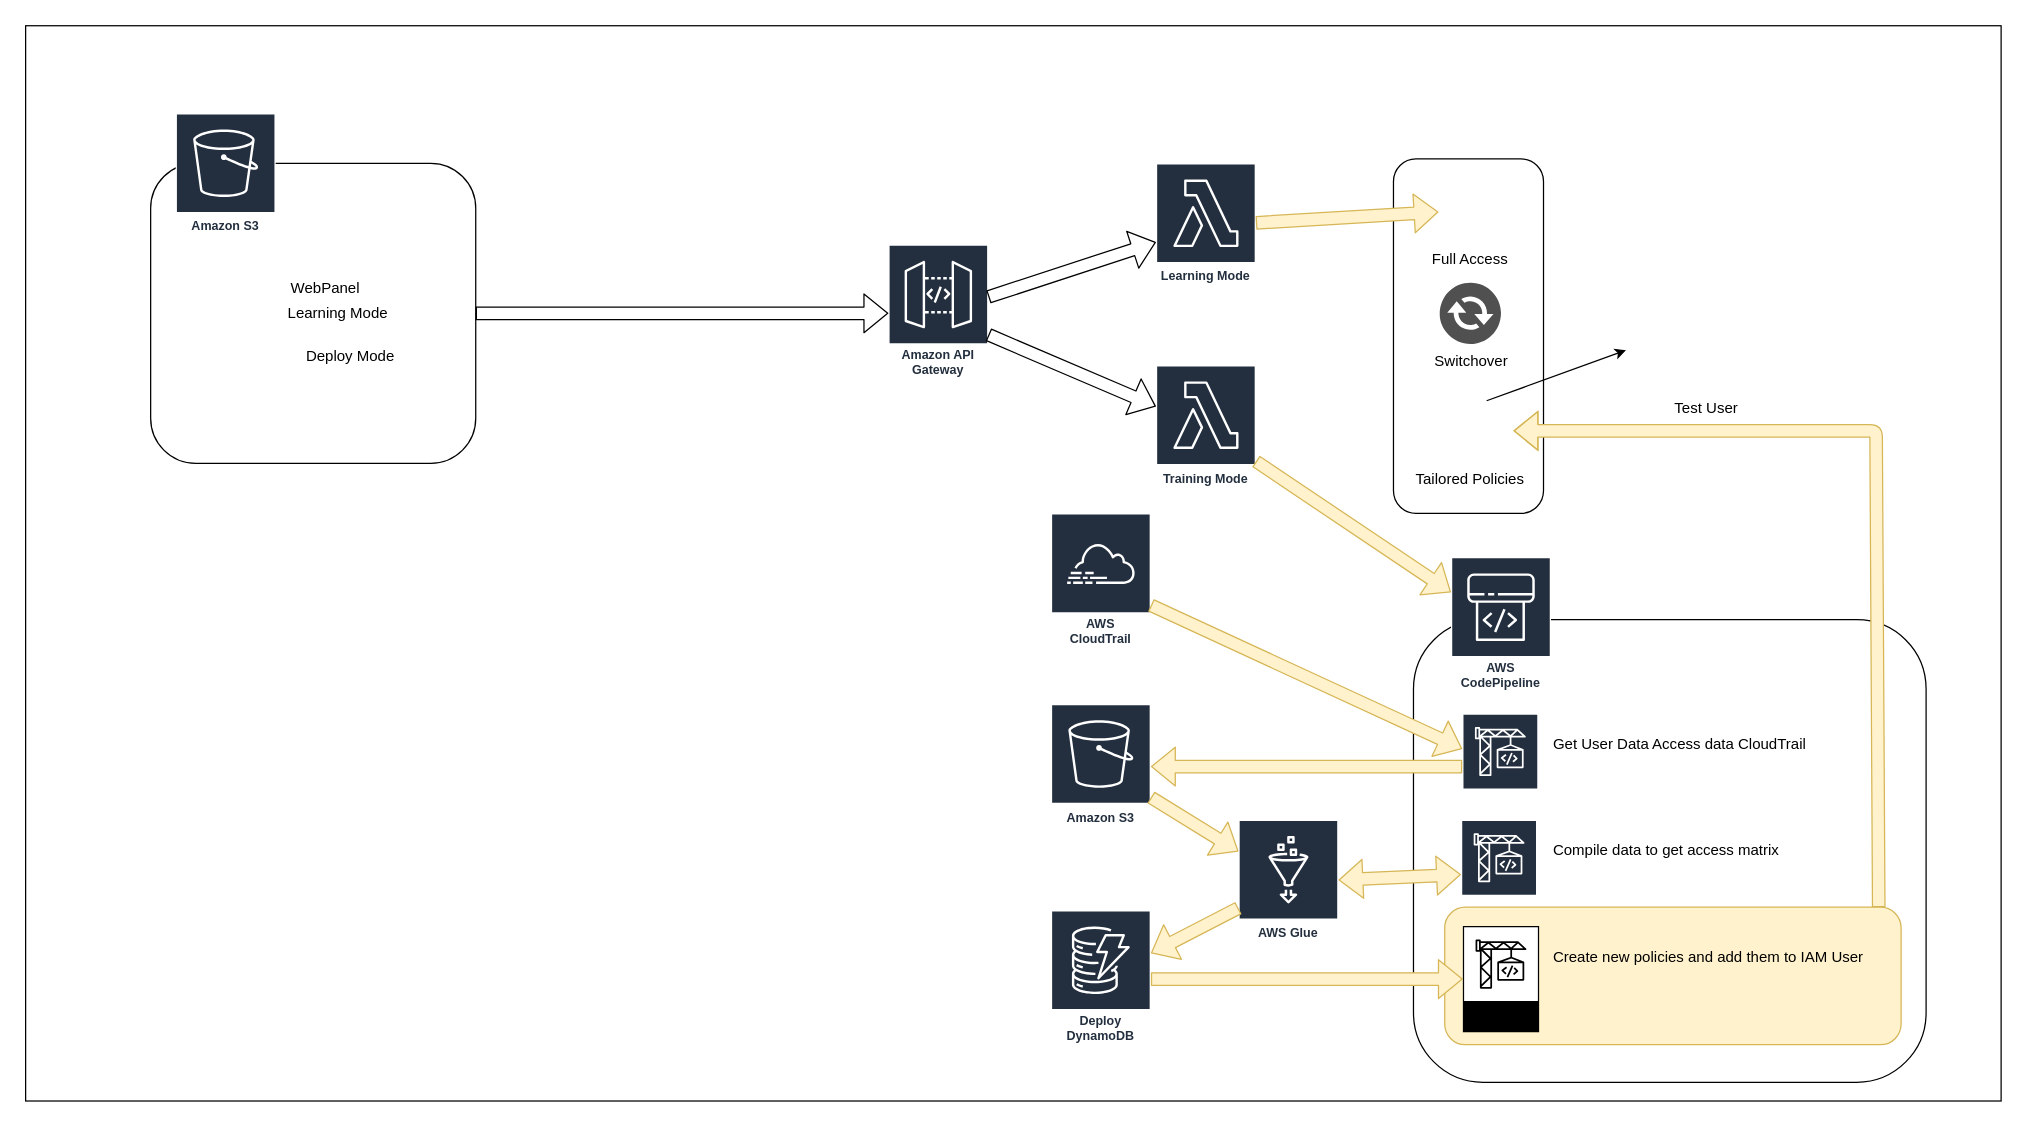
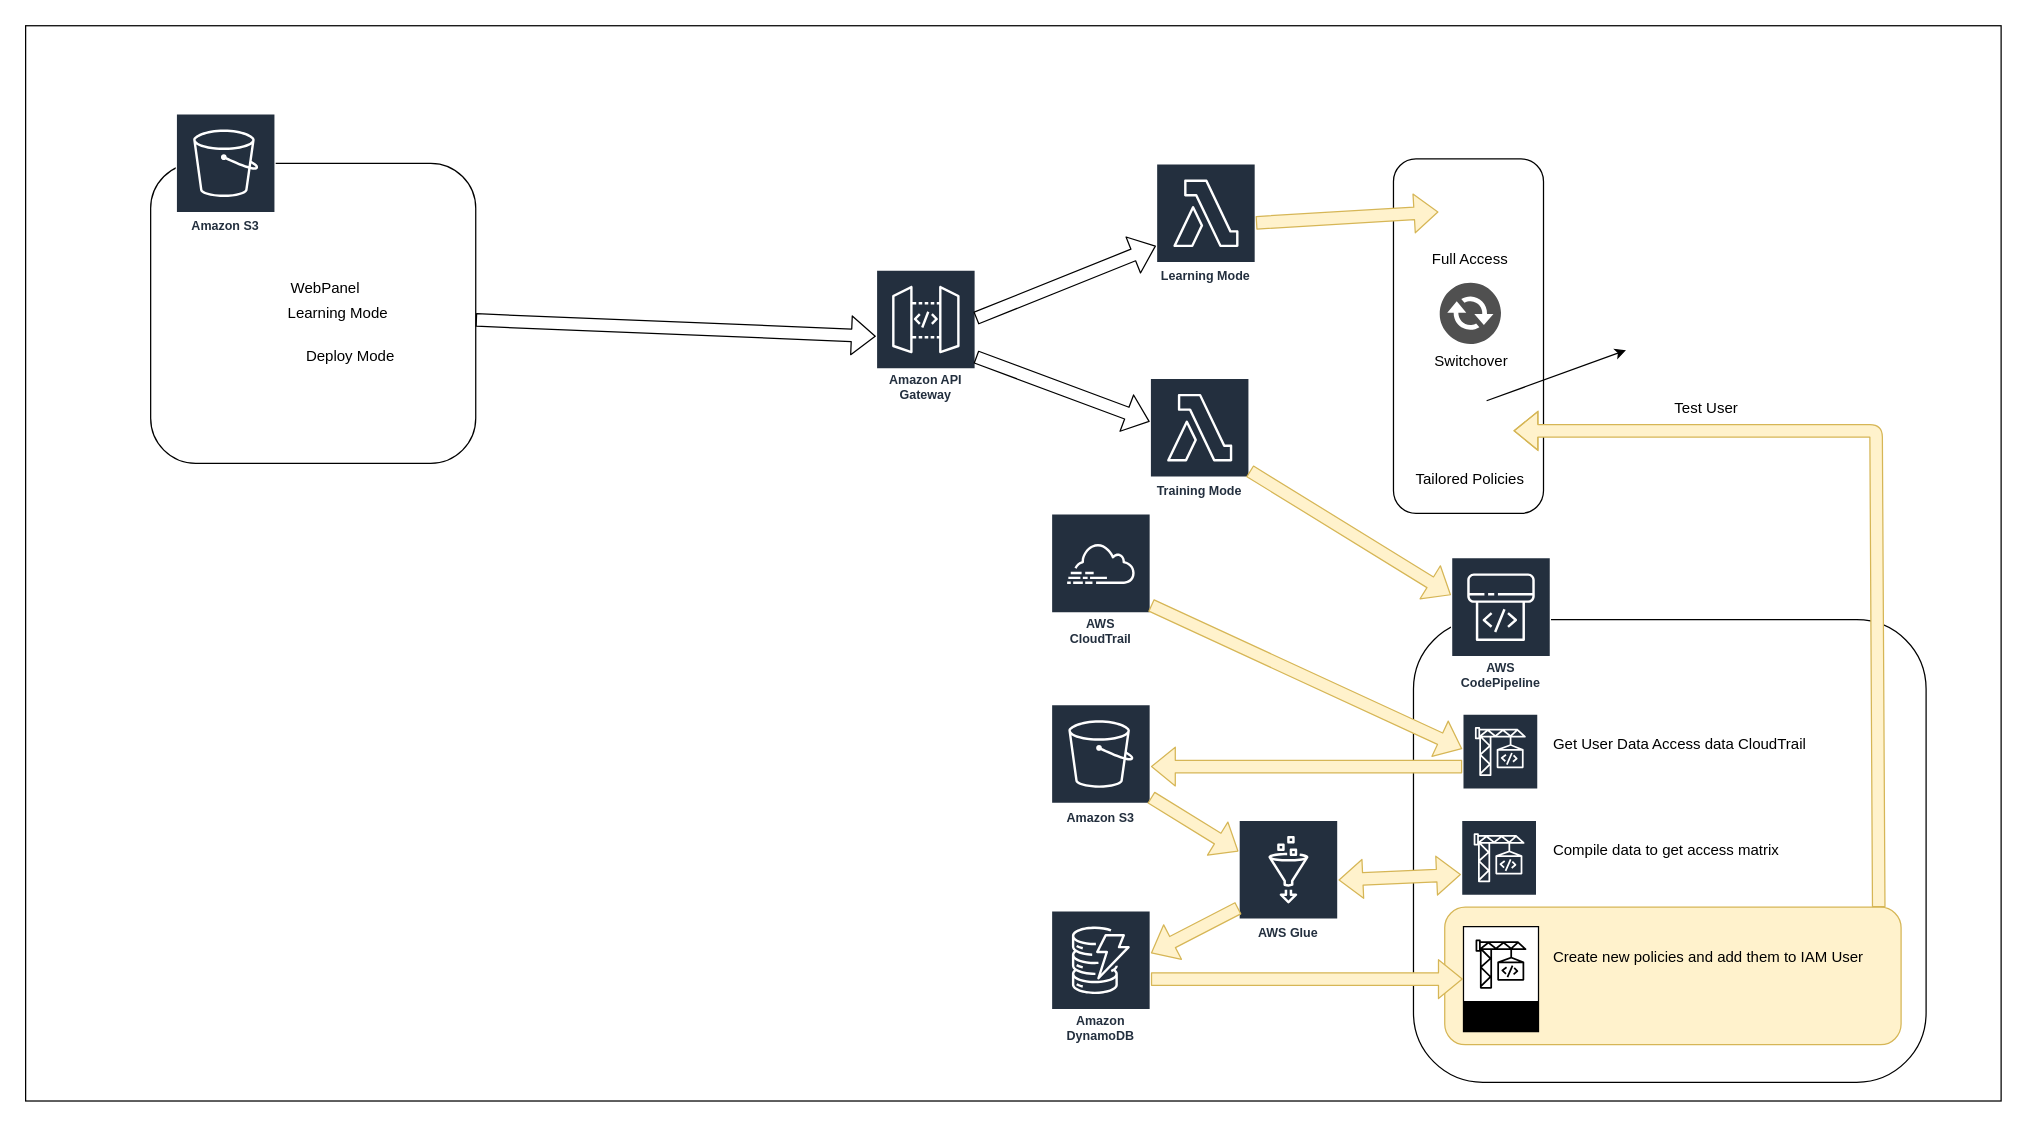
(938, 313) -> (926, 338)
(1206, 428) -> (1199, 440)
(1101, 1028) -> (1101, 1028)
